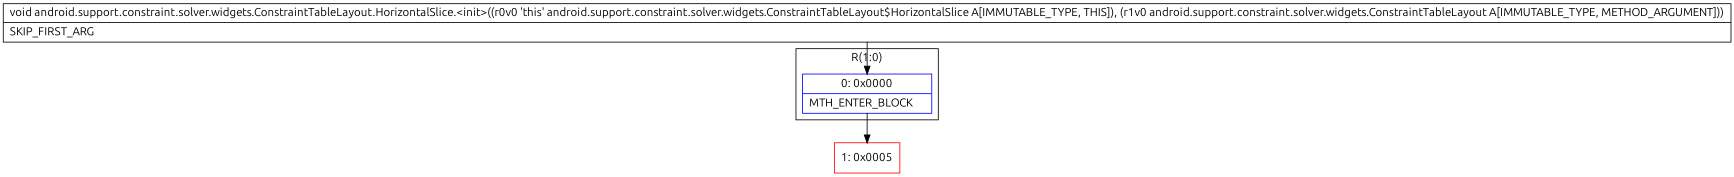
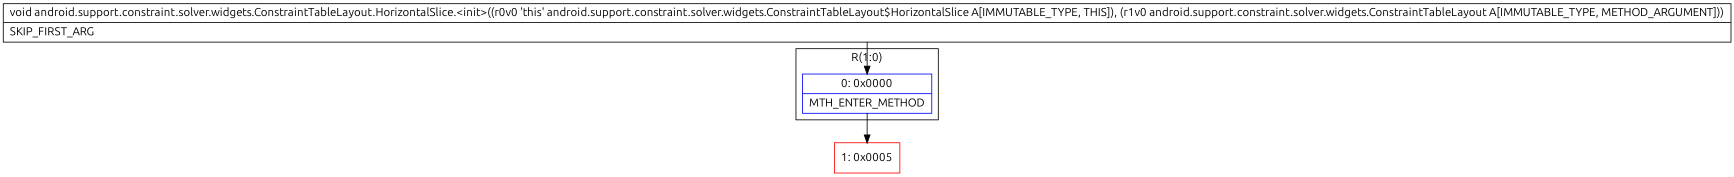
(861, 103) -> (867, 103)
